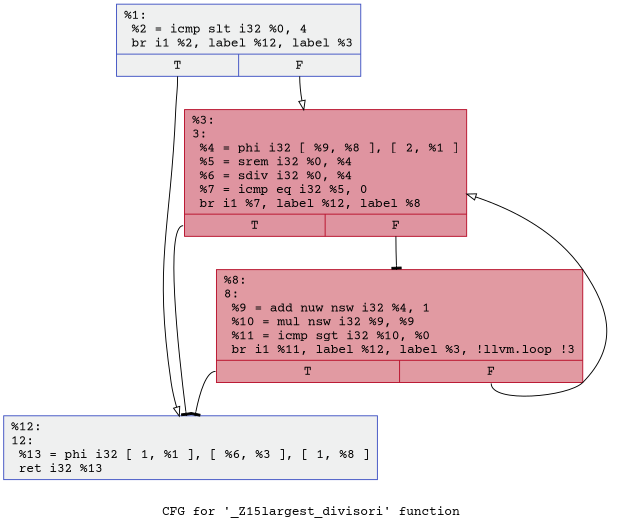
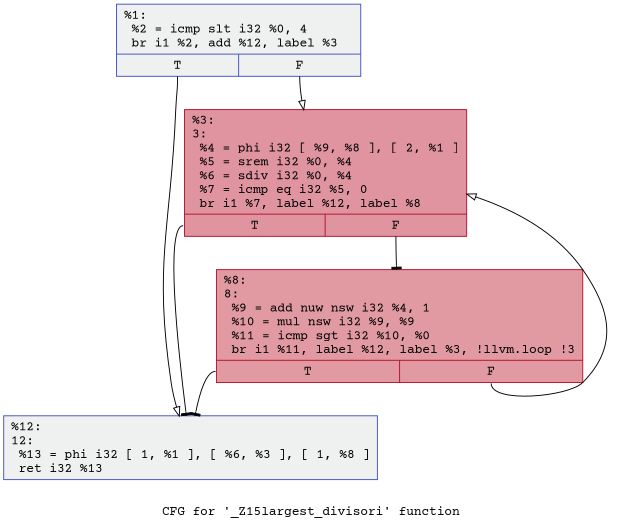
(239, 43) -> (231, 43)
